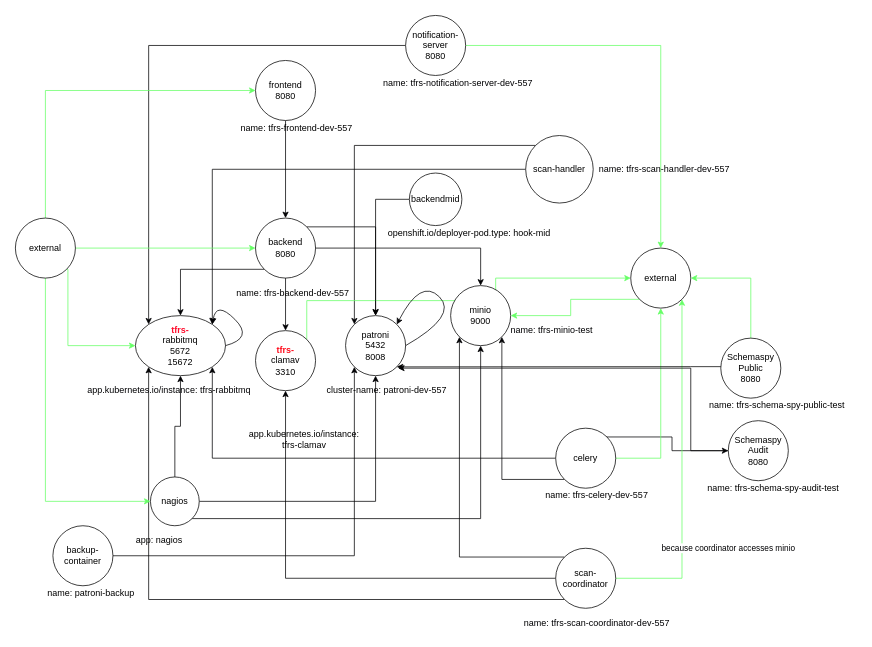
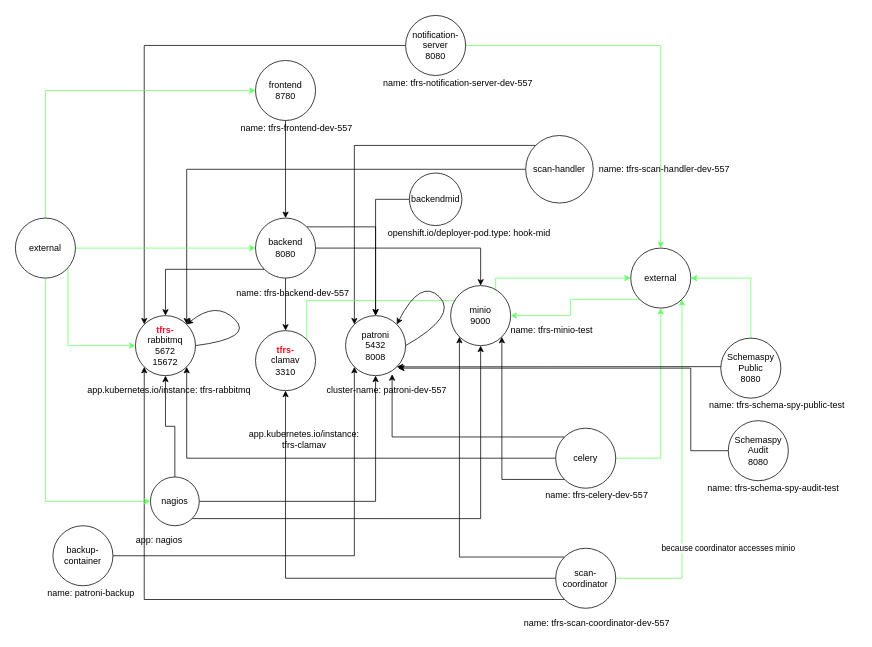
(285, 90) -> (285, 90)
(180, 345) -> (165, 345)
(653, 437) -> (392, 437)
